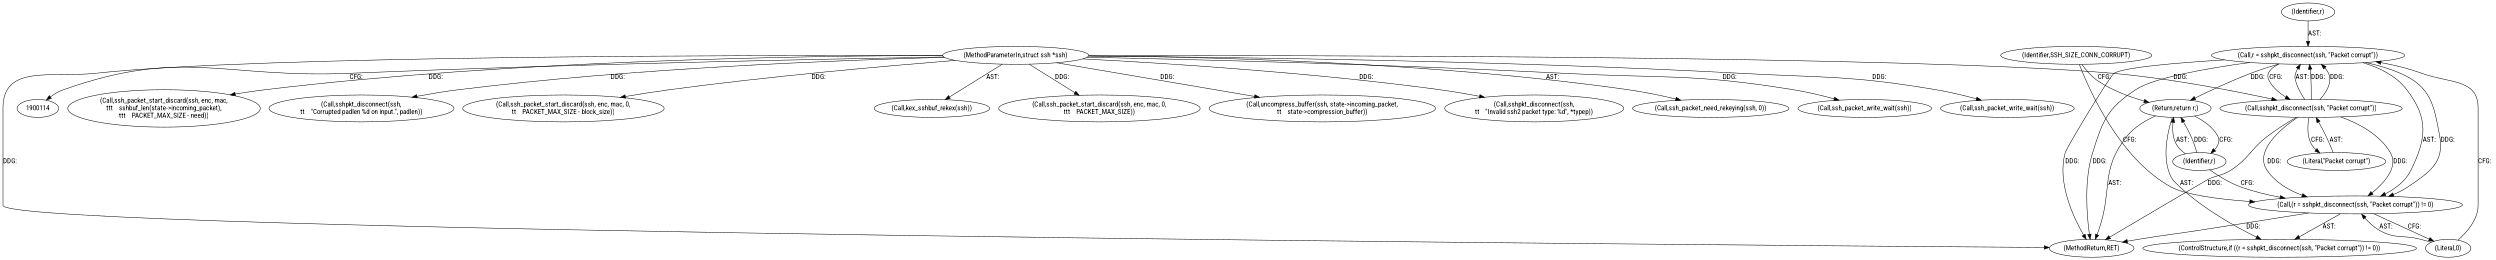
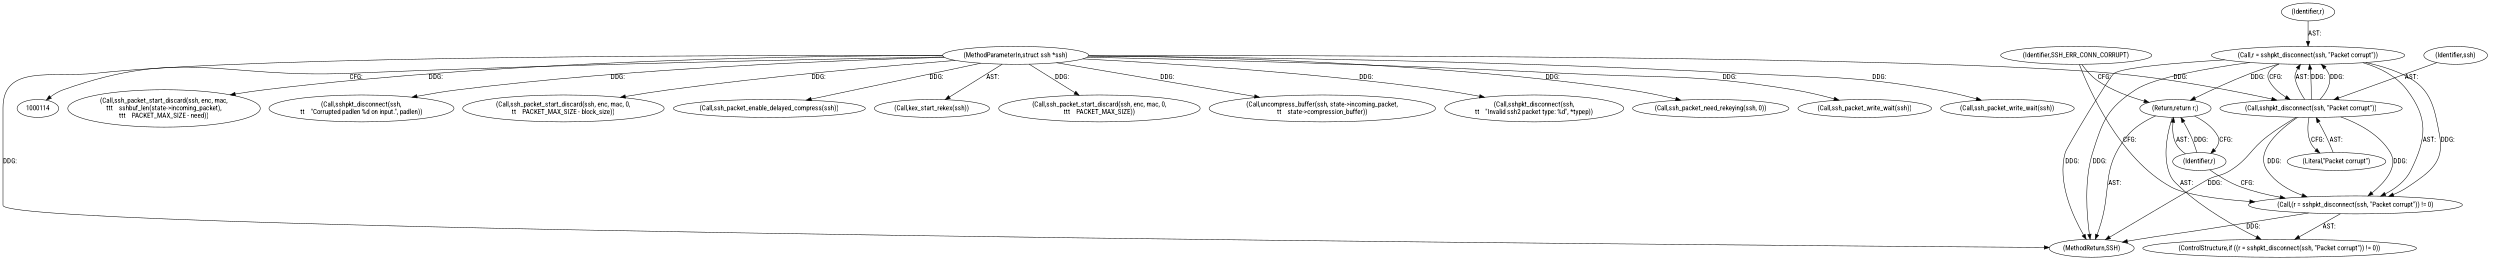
(2076, 55) -> (2076, 55)
none -> (2456, 55)
(1553, 77) -> (1553, 77)
(38, 108) -> (38, 108)
none -> (769, 108)
(932, 108) -> (932, 108)
(2092, 248) -> (2092, 248)
(2448, 248) -> none
